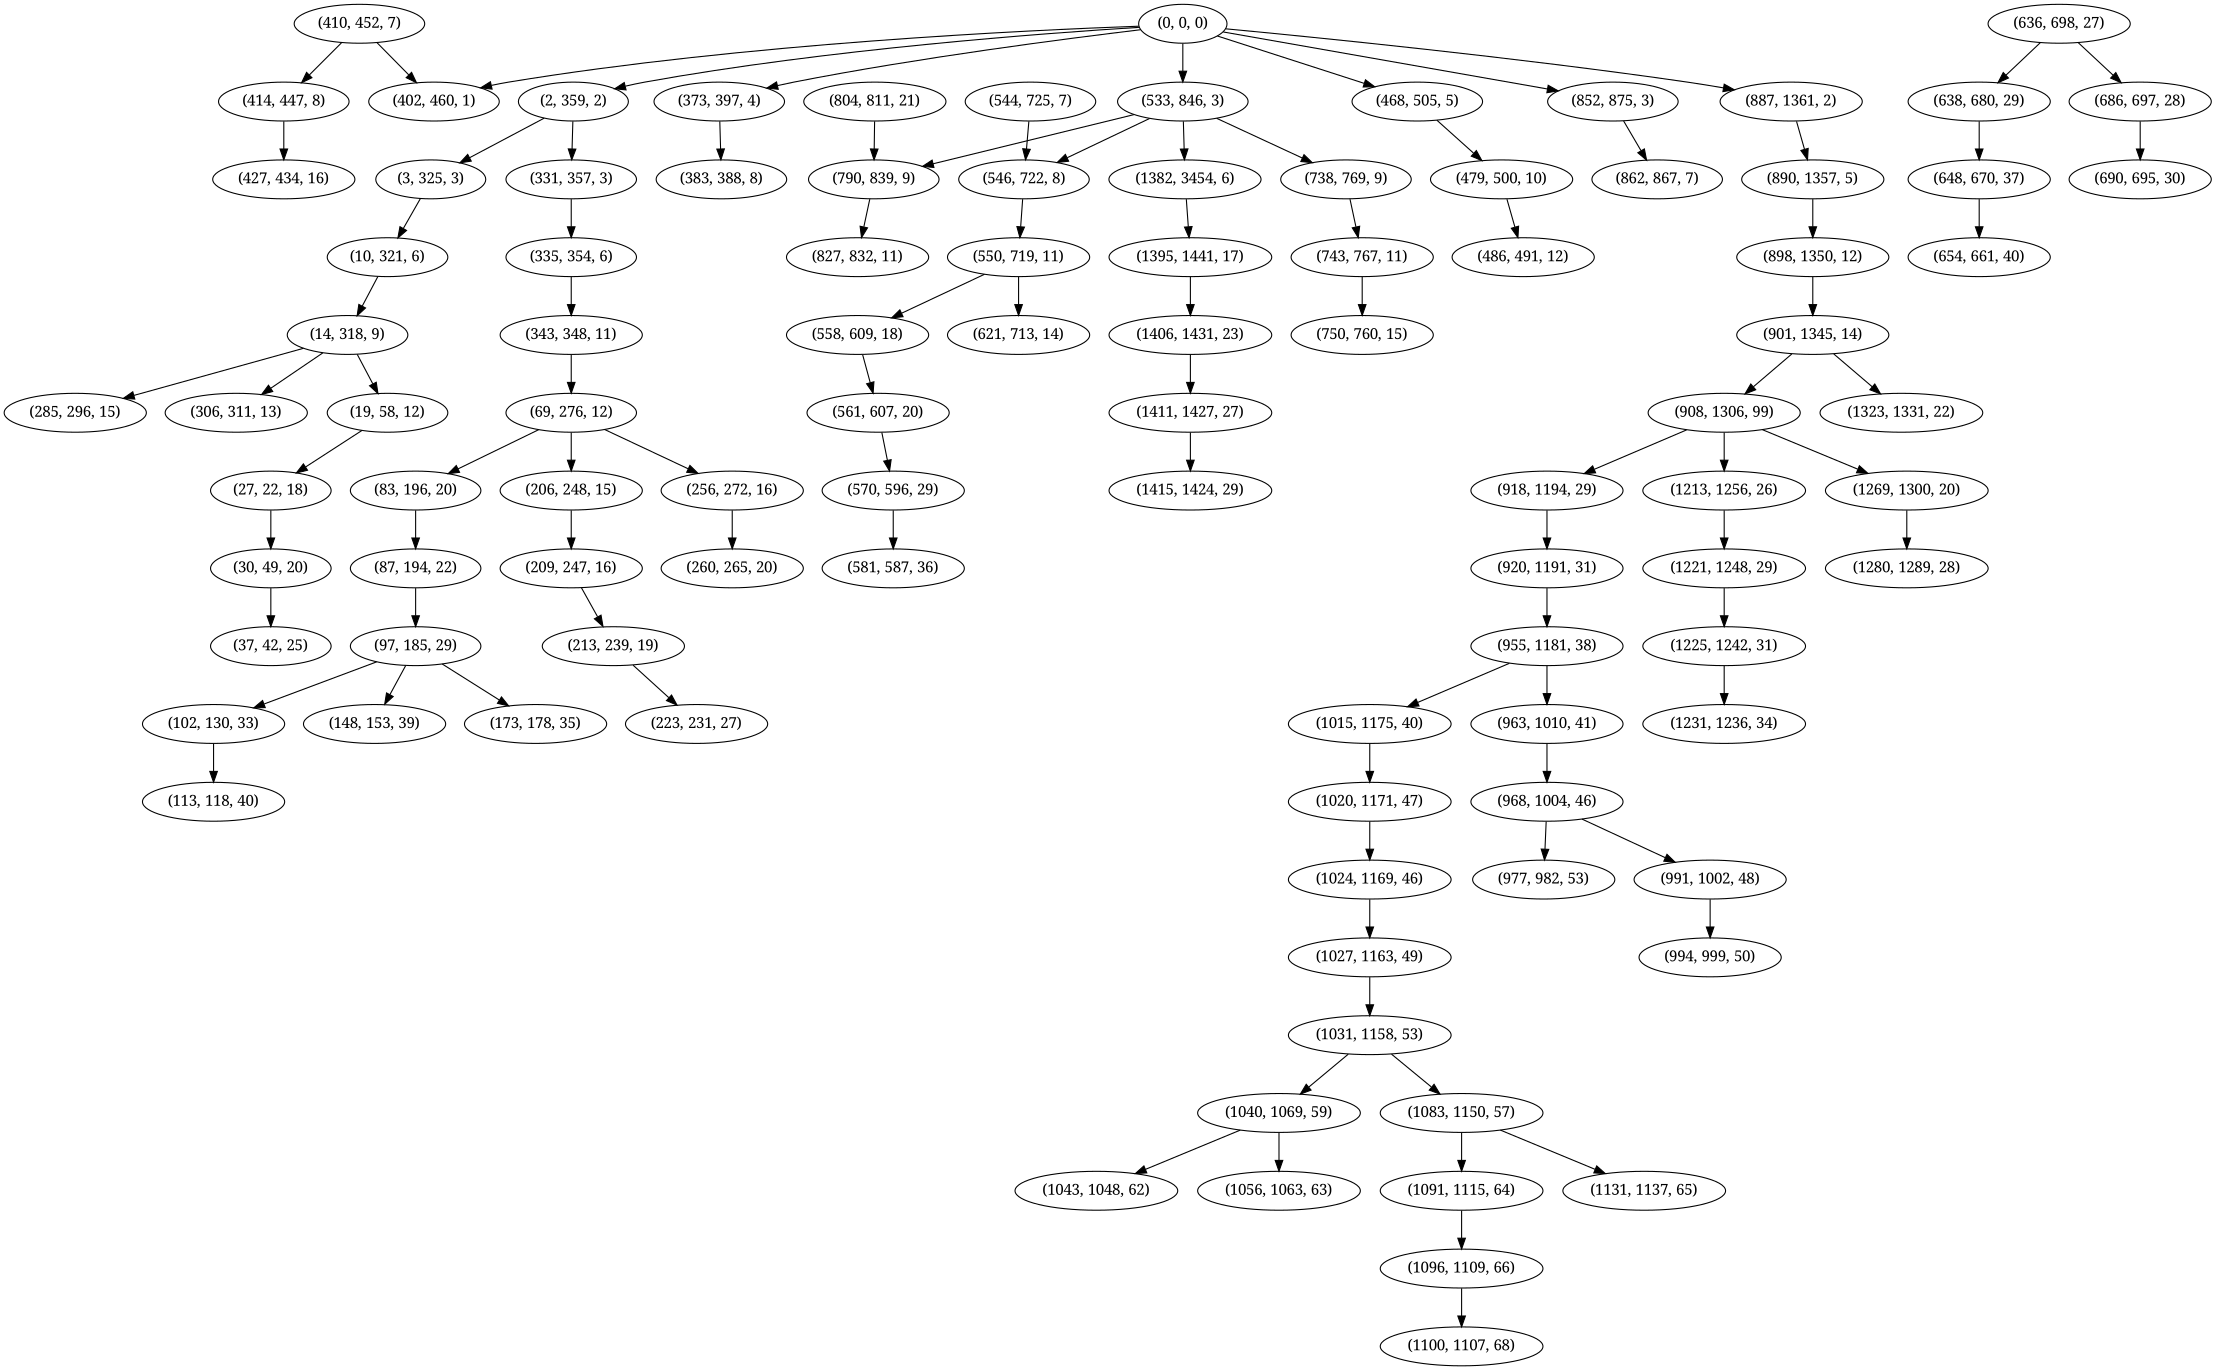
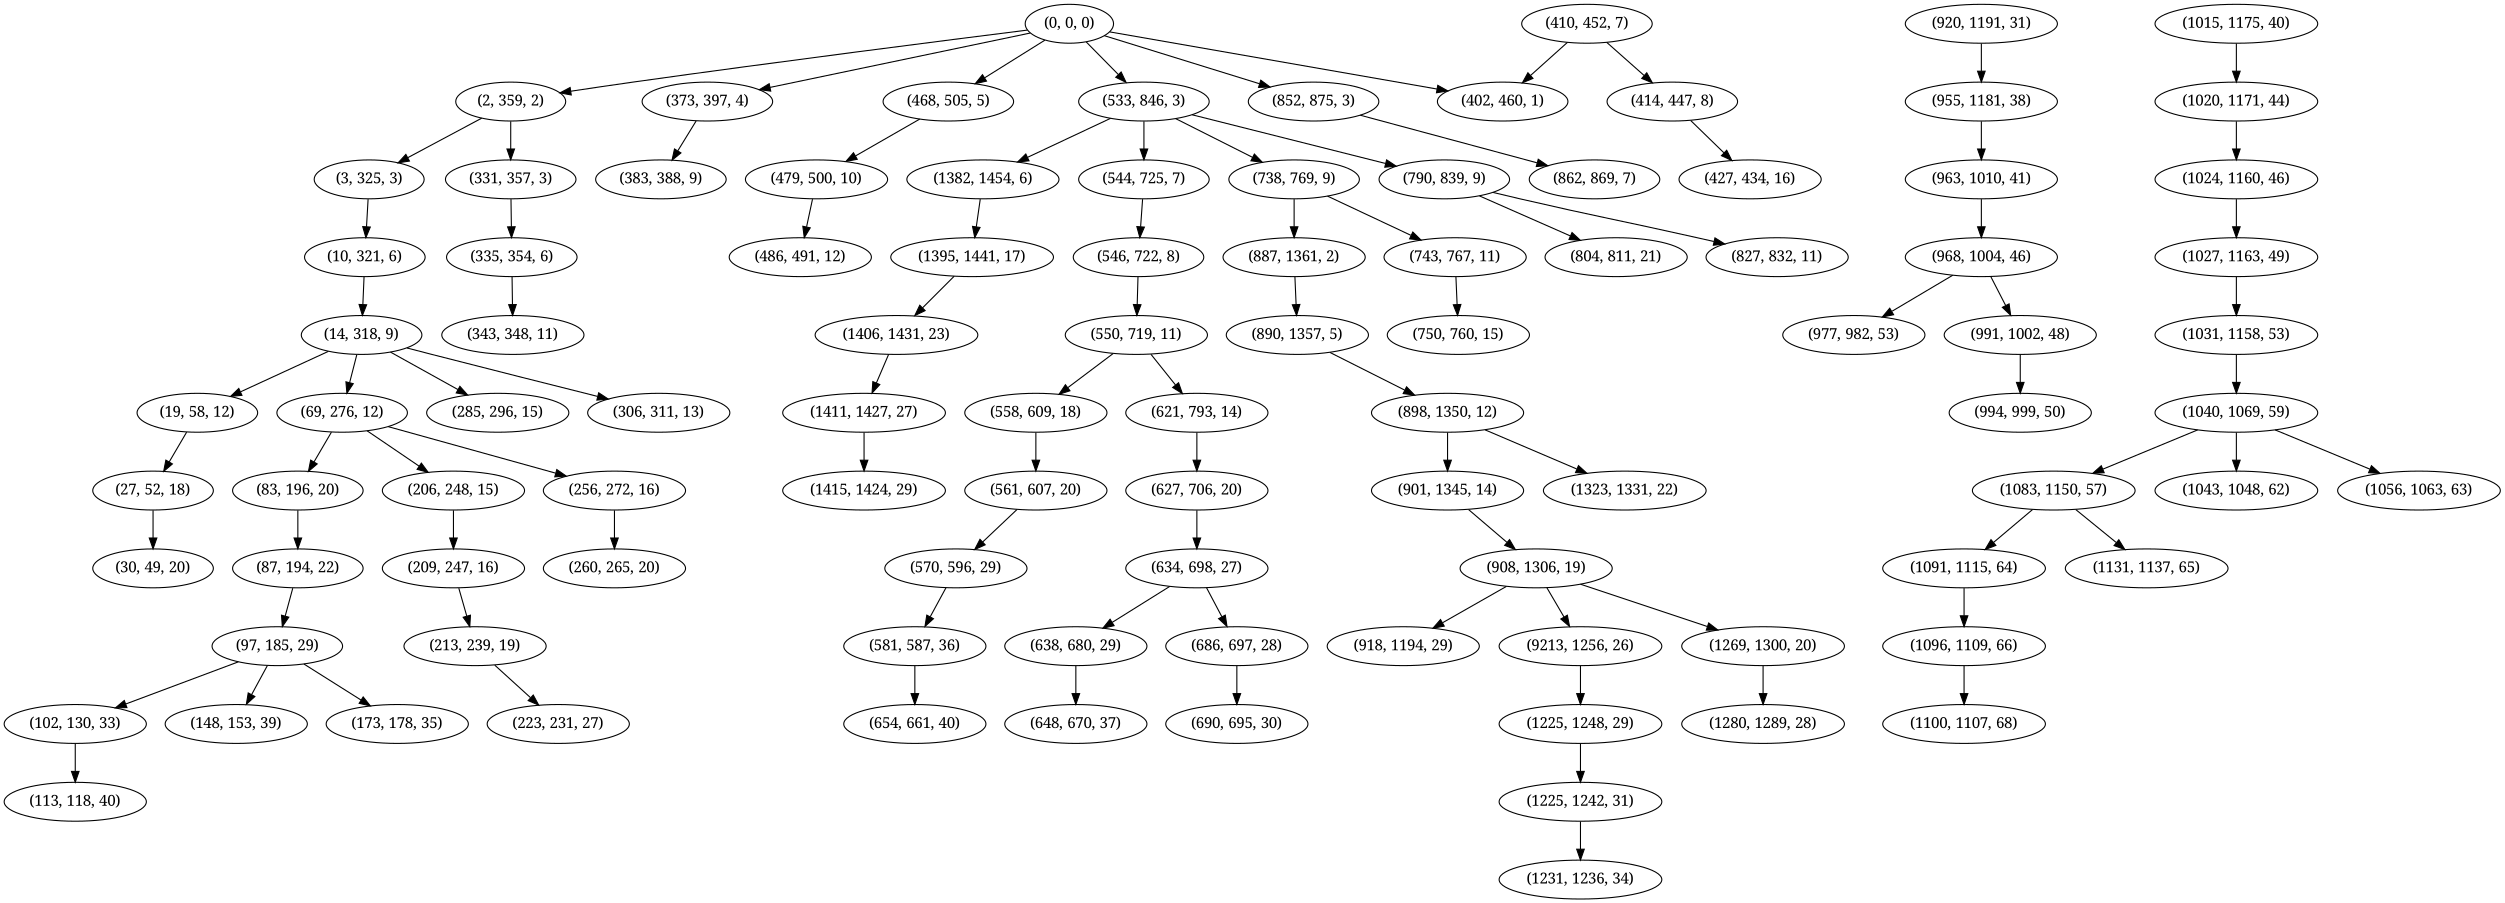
(2059, 24) -> (1197, 568)
(1475, 55) -> (1294, 213)
(874, 135) -> (1525, 216)
(1108, 138) -> (1144, 135)
(721, 179) -> (661, 179)
(1185, 179) -> (983, 179)
(1657, 179) -> (1594, 179)
(1979, 213) -> (915, 680)
(1019, 335) -> (1197, 413)
(571, 369) -> (353, 369)
(1853, 370) -> (1531, 449)
(1724, 413) -> (1536, 568)
(271, 491) -> (153, 491)
none -> (1197, 491)
(1724, 491) -> (1580, 646)
(1547, 524) -> none
(1724, 568) -> (1580, 724)
(271, 646) -> none
(1464, 683) -> none
(1370, 802) -> (2236, 102)
(1370, 880) -> (2236, 179)
(1411, 1071) -> (2150, 450)
